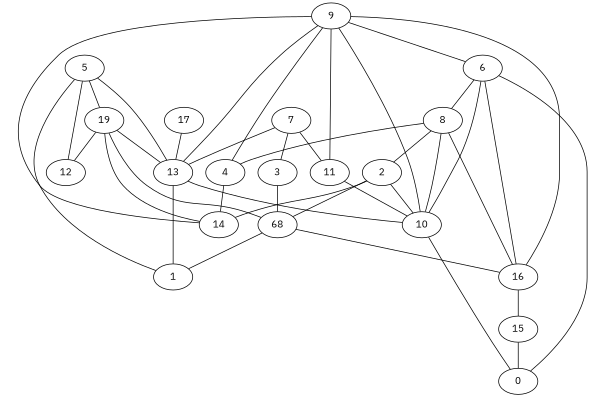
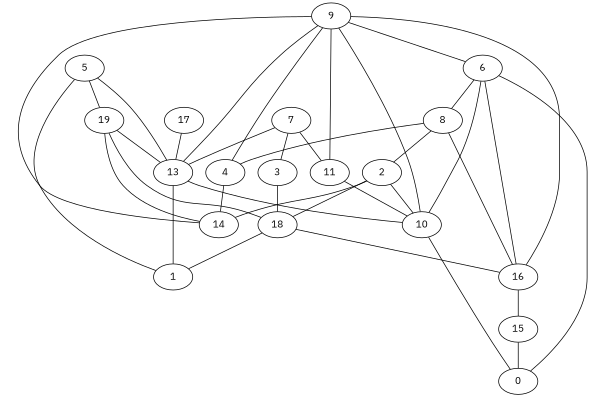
(66, 173) -> none
(435, 173) -> none
(278, 225) -> (278, 225)
